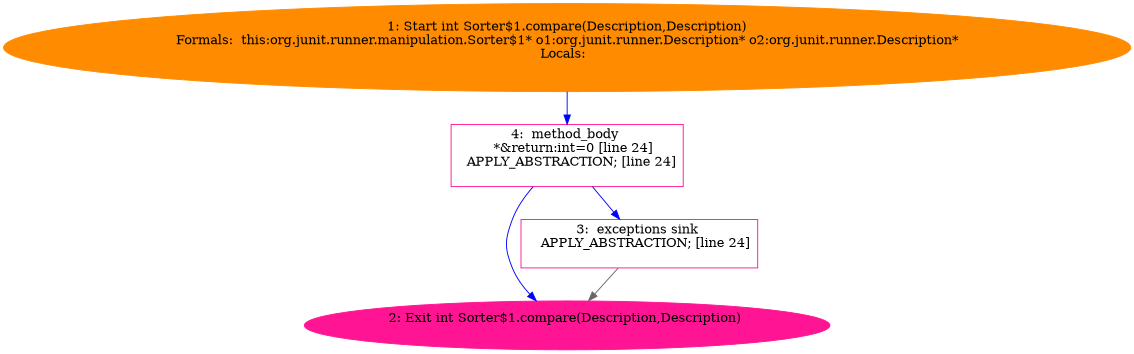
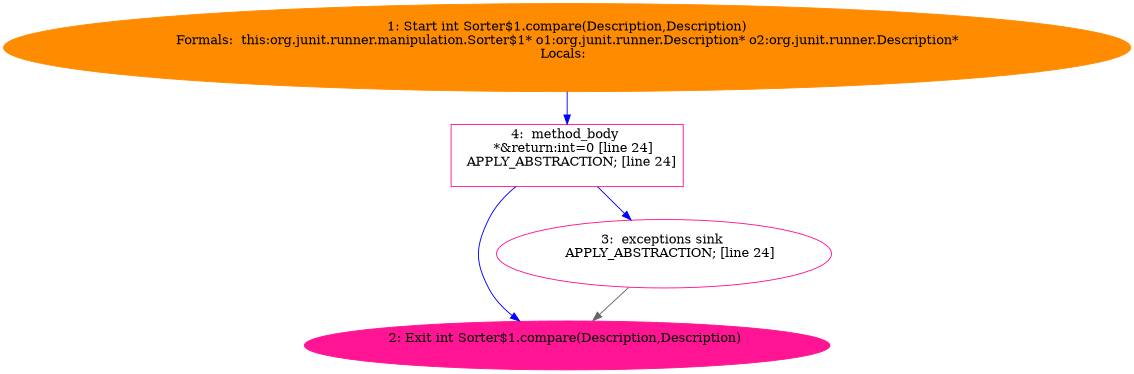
(639, 244) -> (664, 254)
